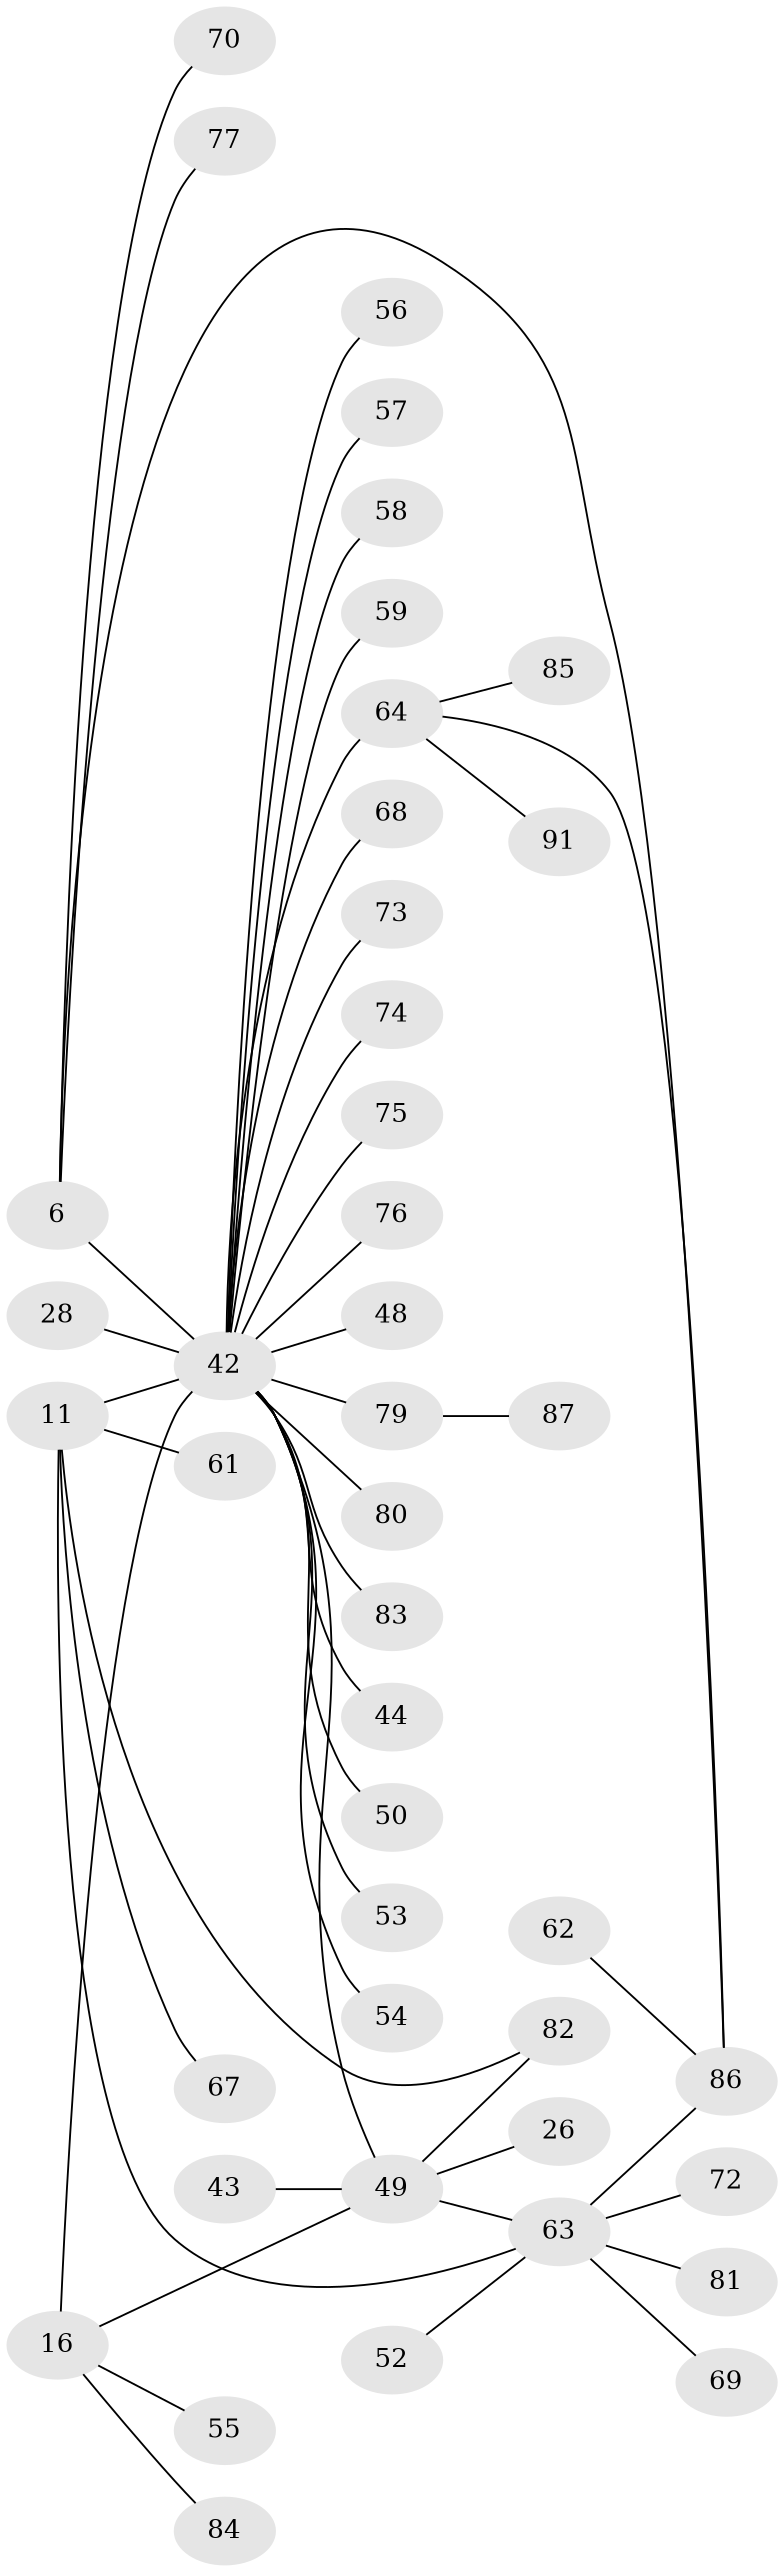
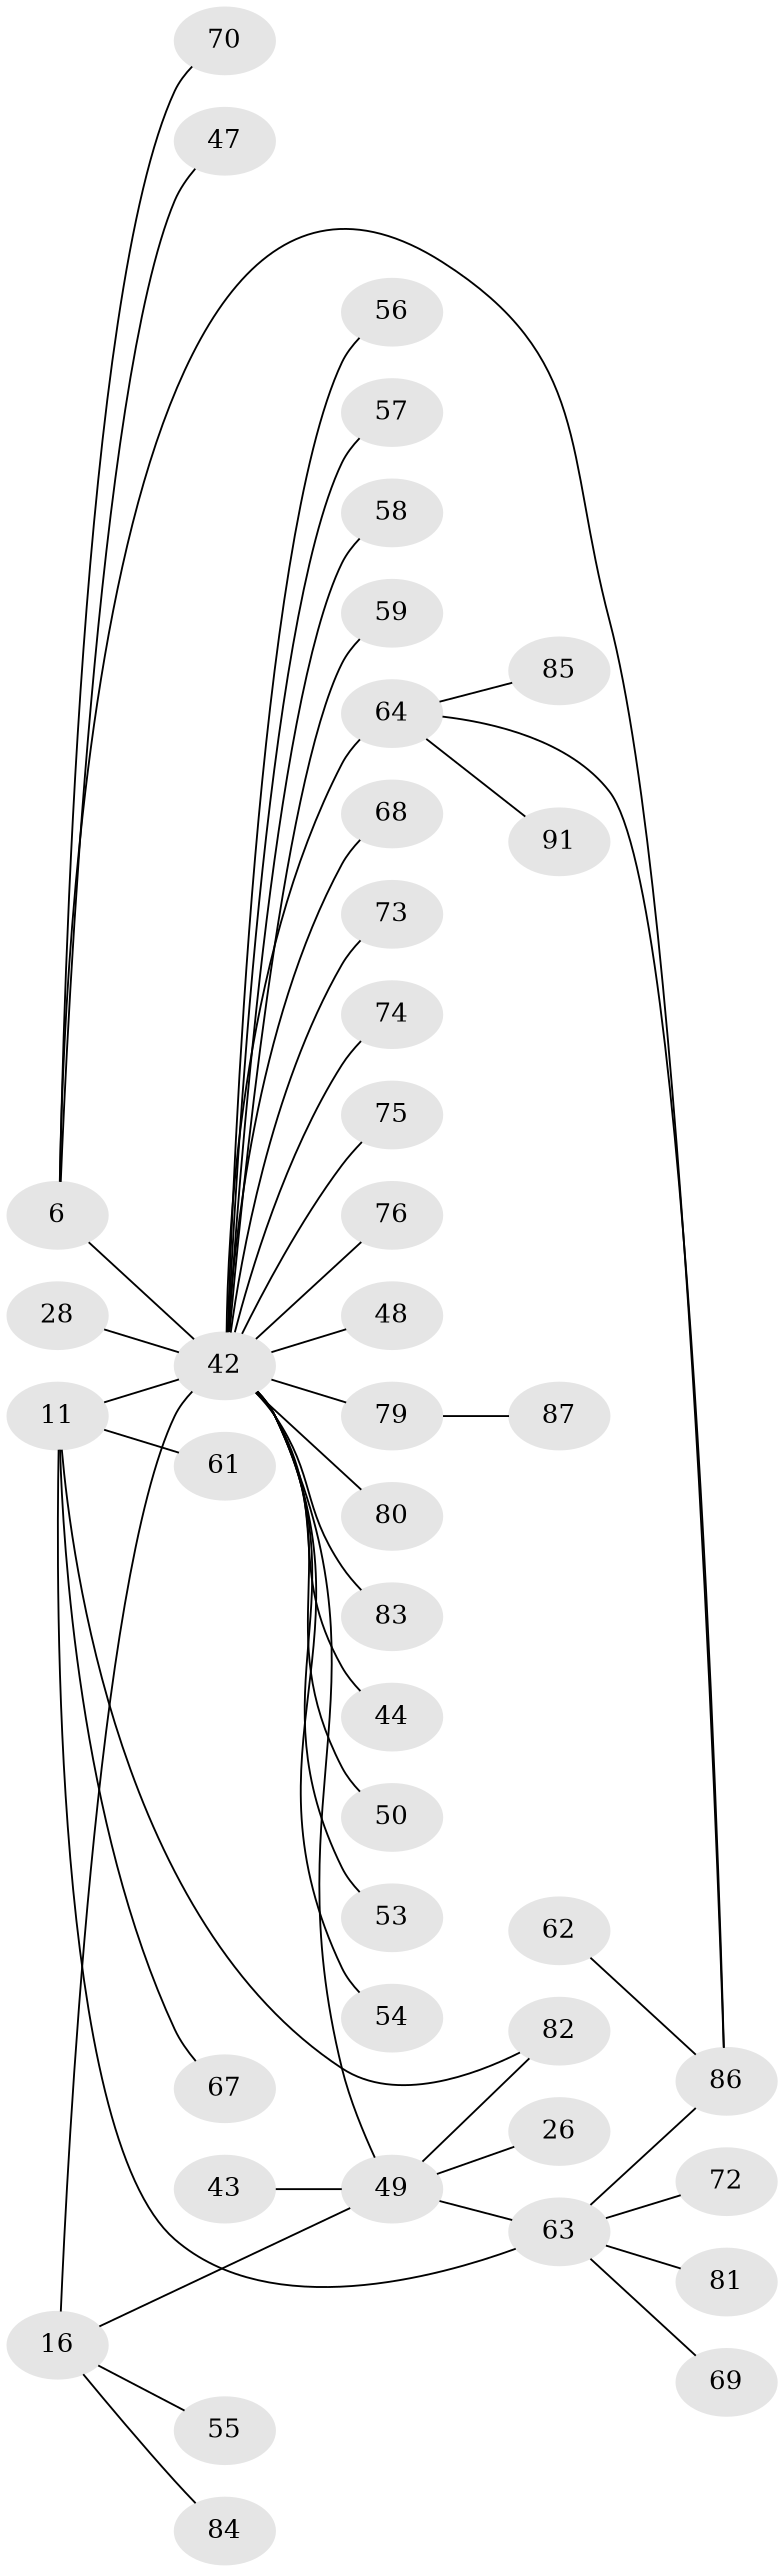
(225, 141) -> (225, 141)
(392, 2360) -> none
